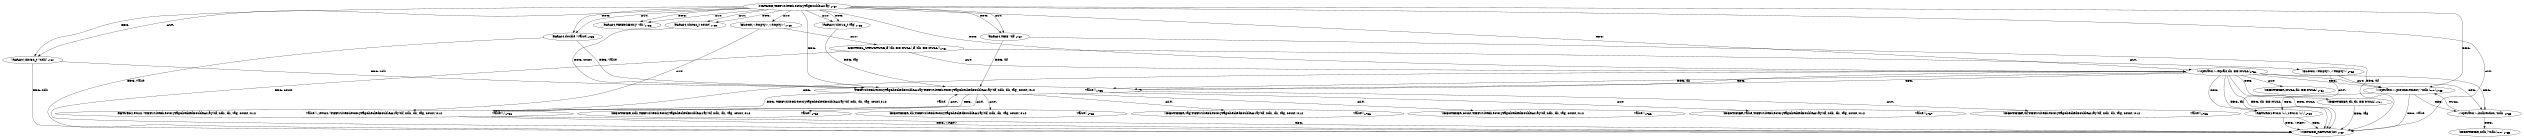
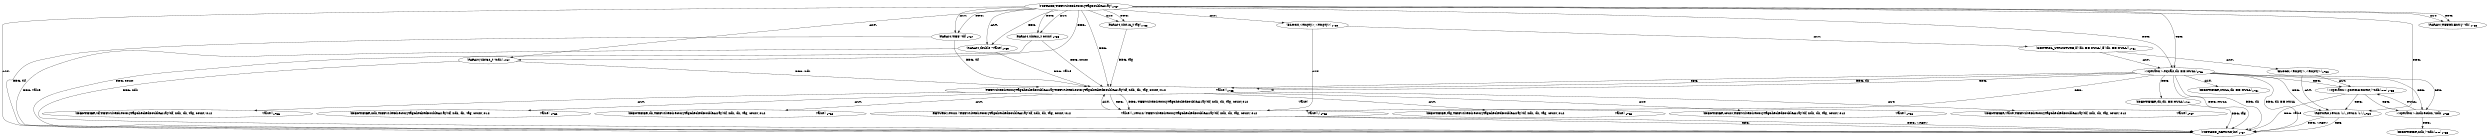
(1702, 8) -> (1973, 11)
(2288, 102) -> (2359, 102)
(767, 127) -> (205, 126)
